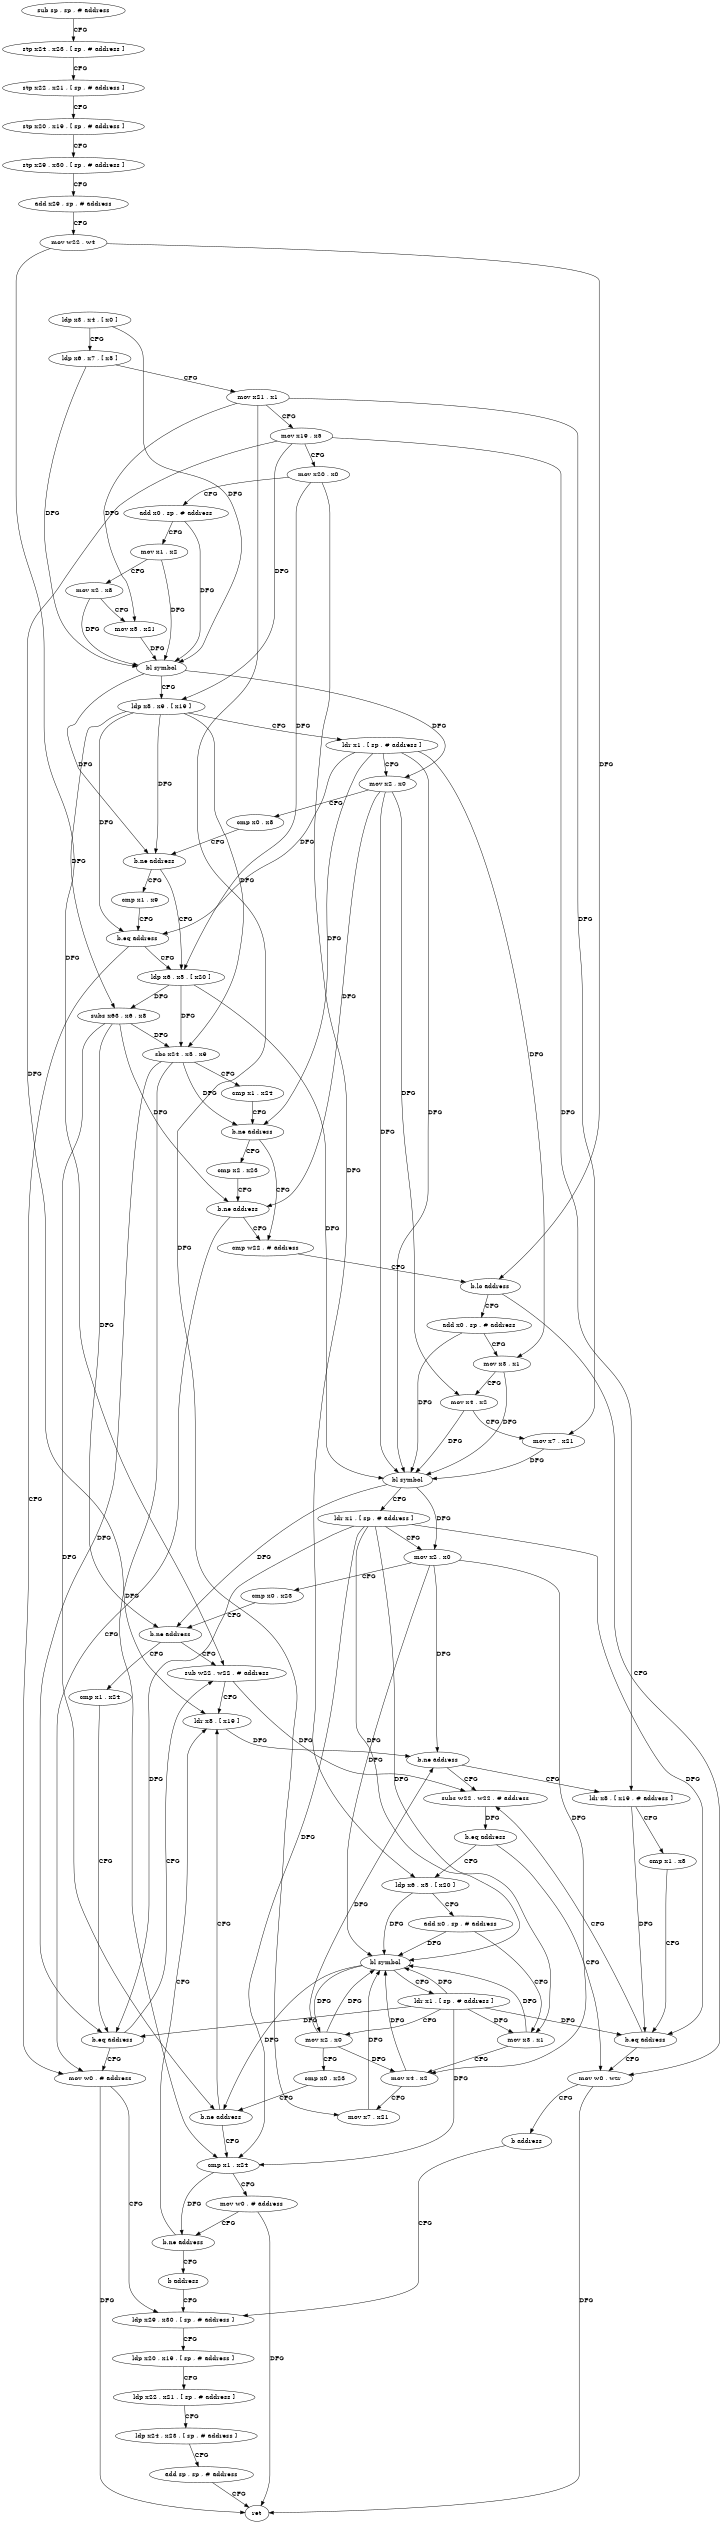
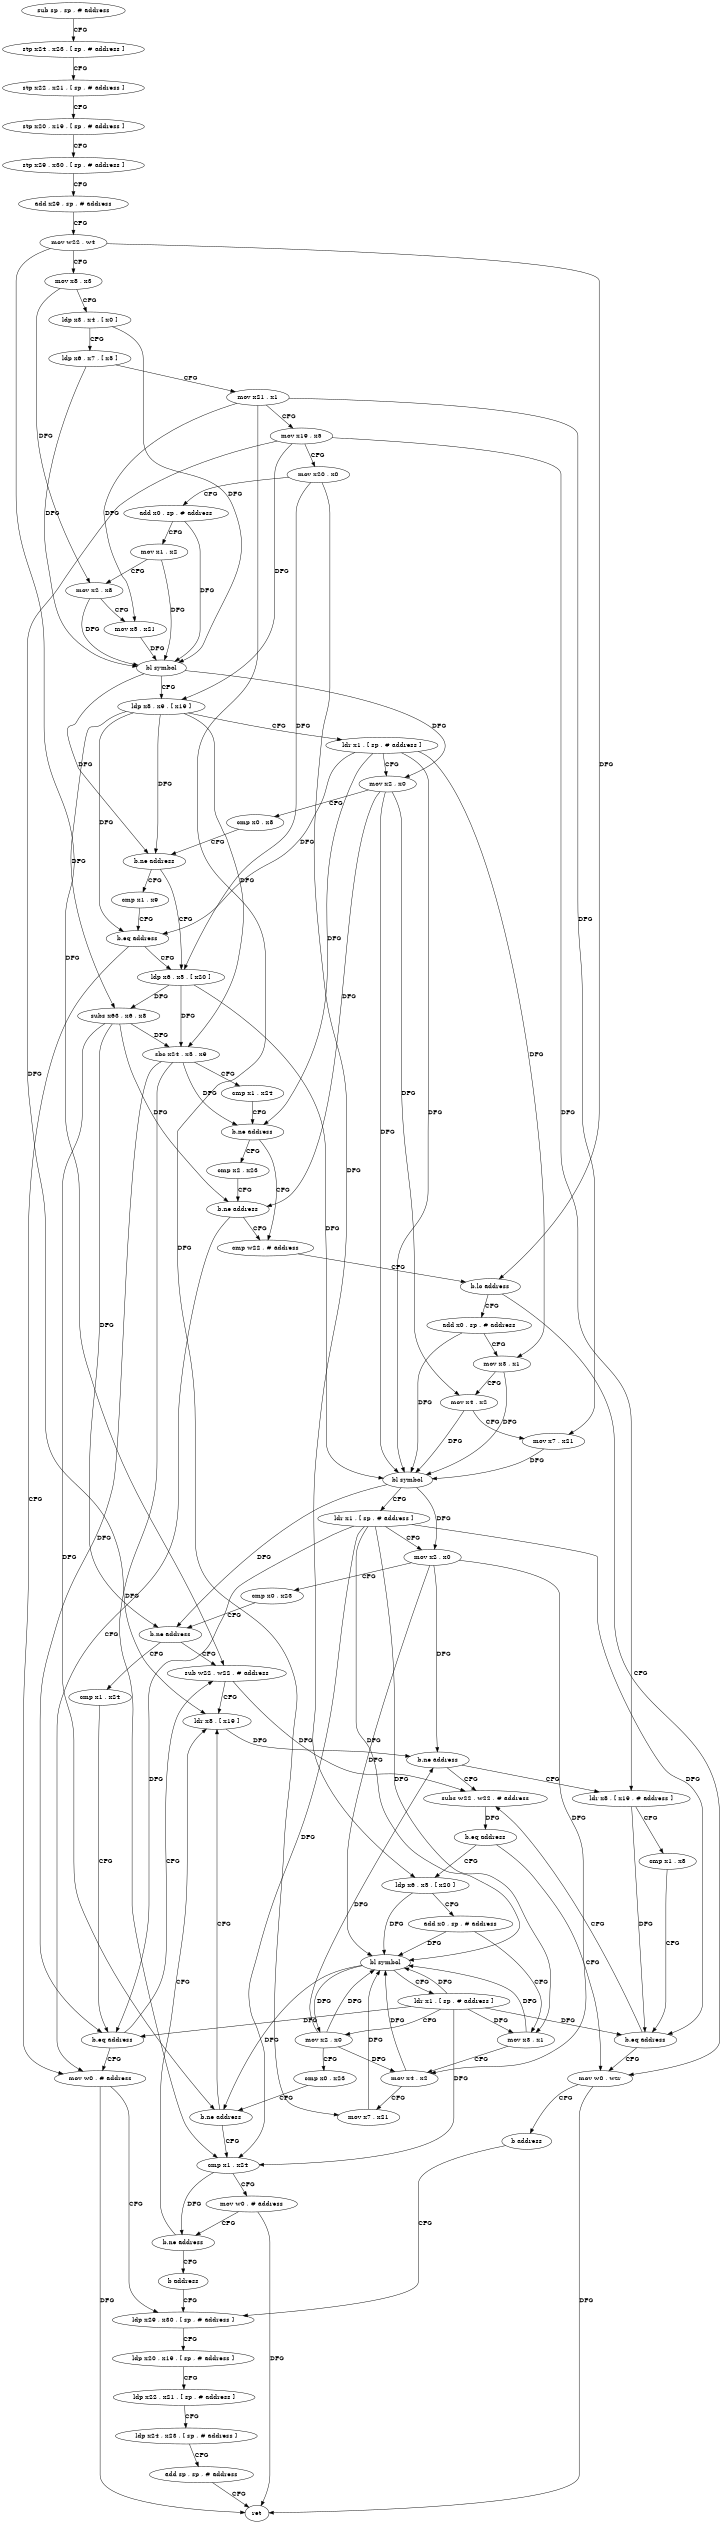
none -> (73, 281)
